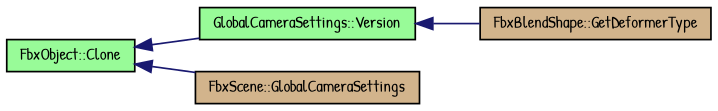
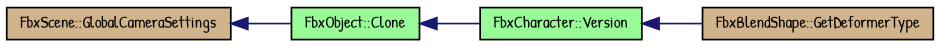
(307, 24) -> (561, 24)
(174, 69) -> (270, 24)
